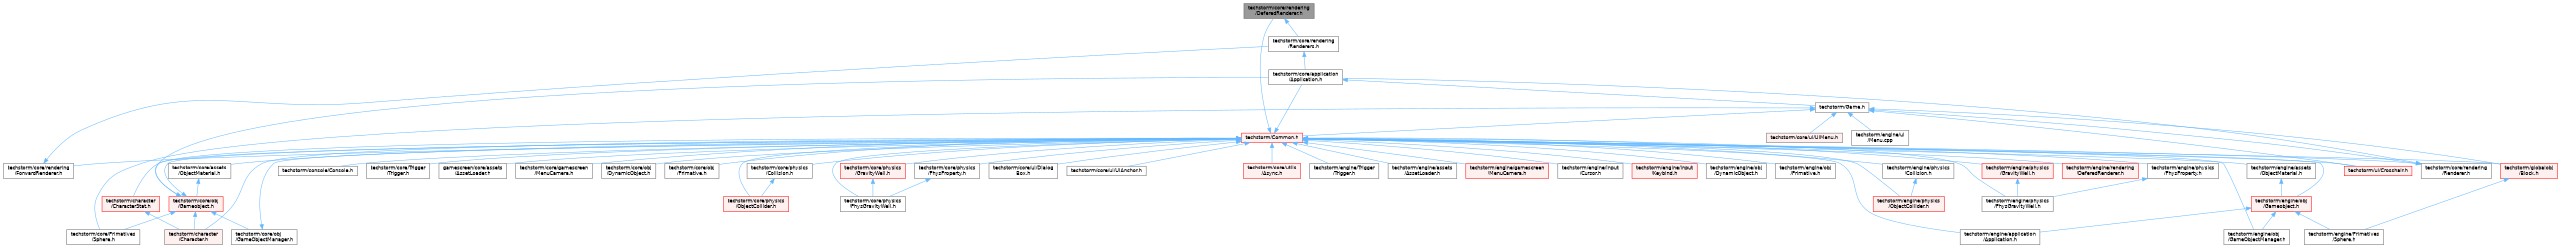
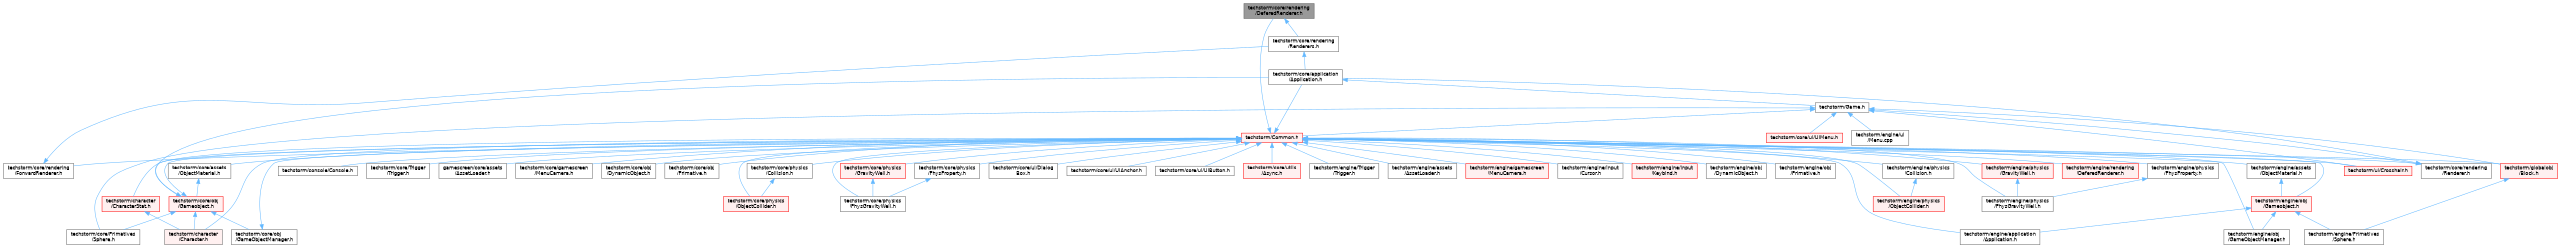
(1804, 138) -> (1804, 138)
none -> (1195, 171)
